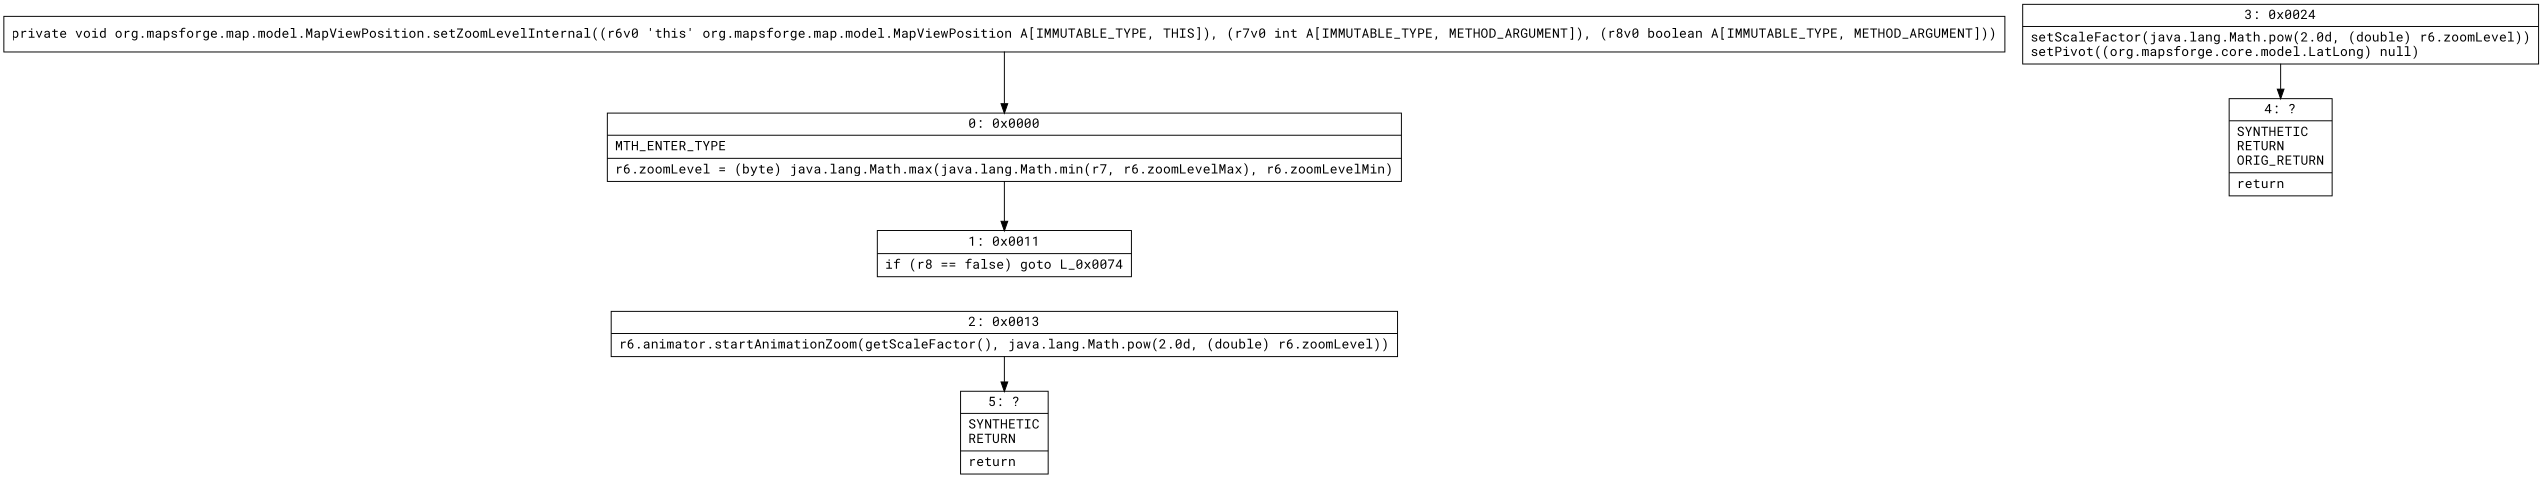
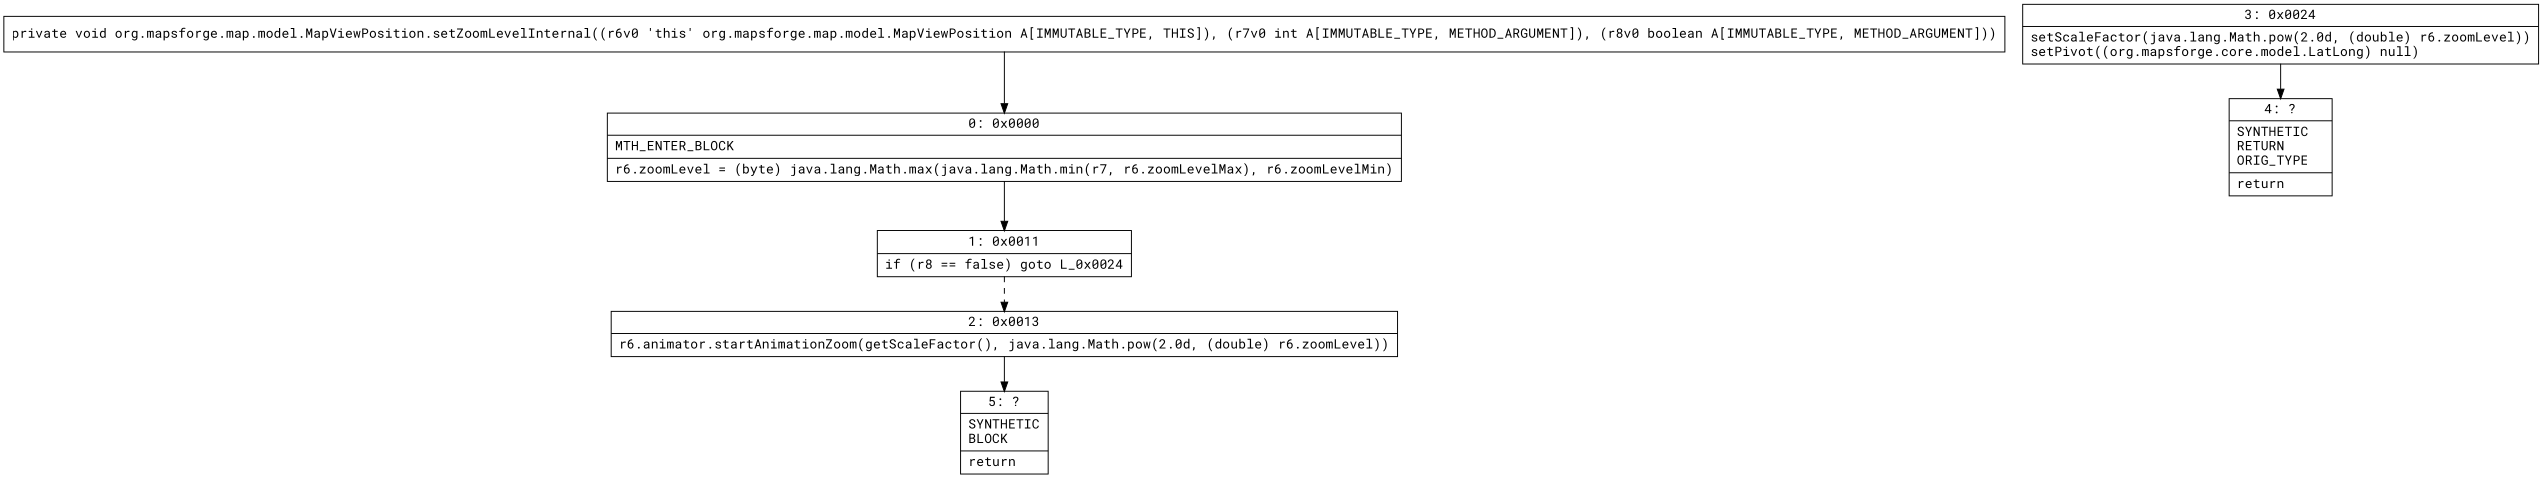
(671, 146) -> (675, 146)
(2281, 161) -> (2273, 161)
(1004, 265) -> (1004, 265)
none -> (1004, 289)
(992, 439) -> (988, 439)
